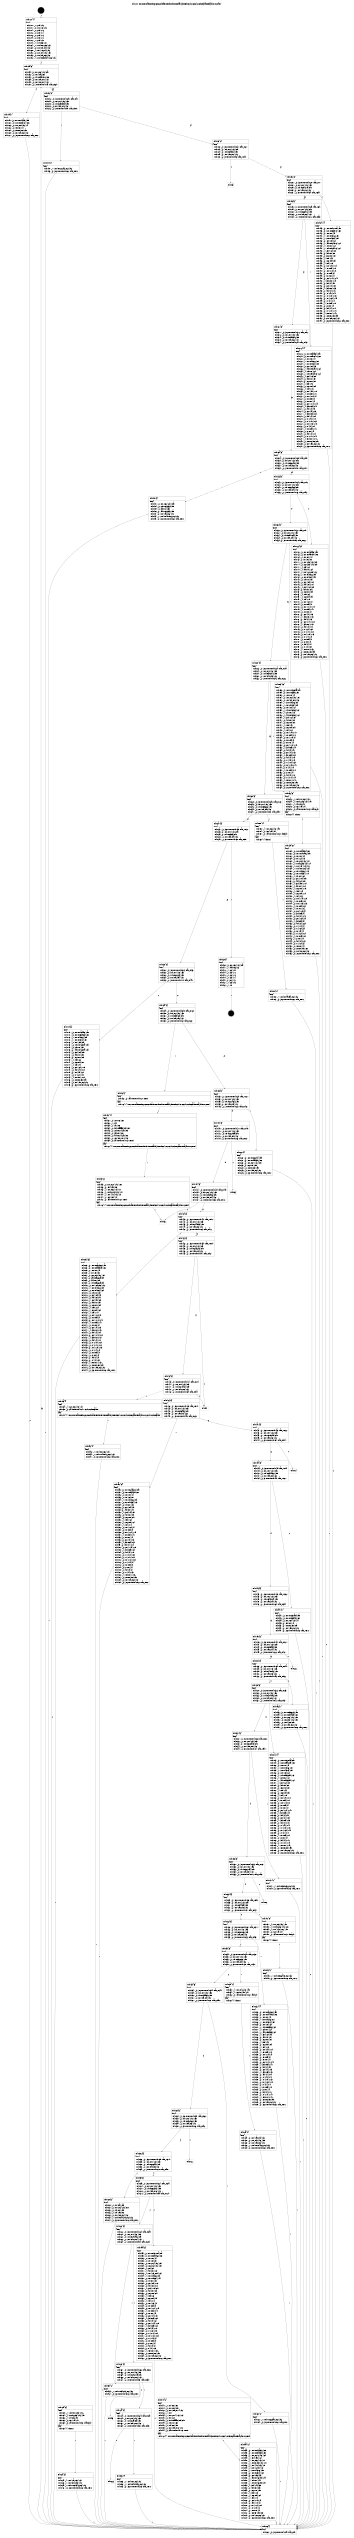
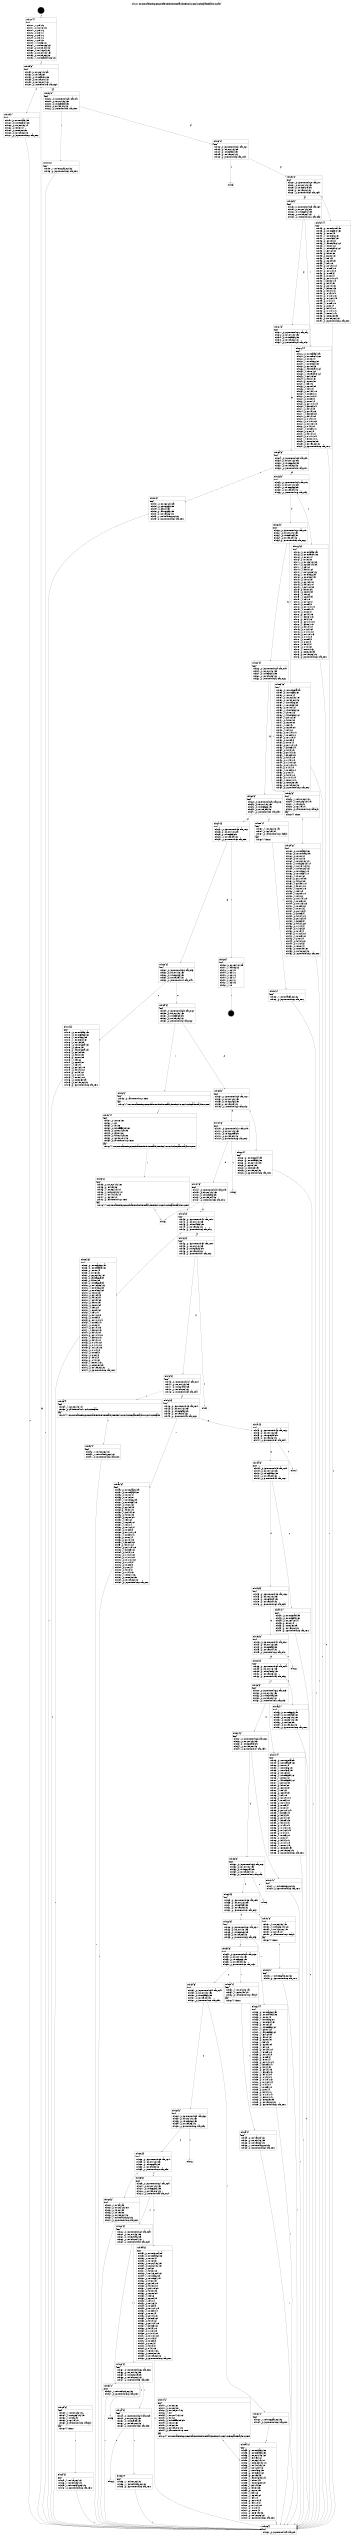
(201, 1399) -> (182, 1396)
(279, 2474) -> (268, 2433)
